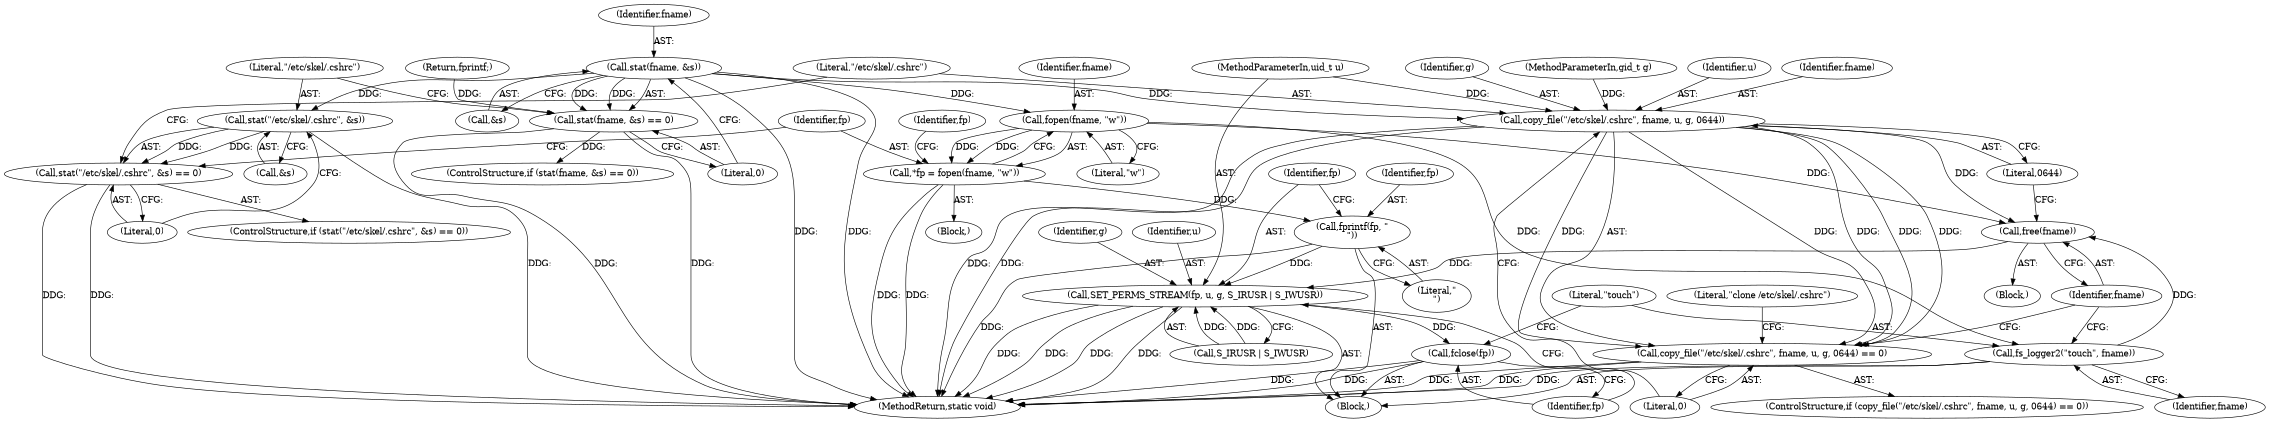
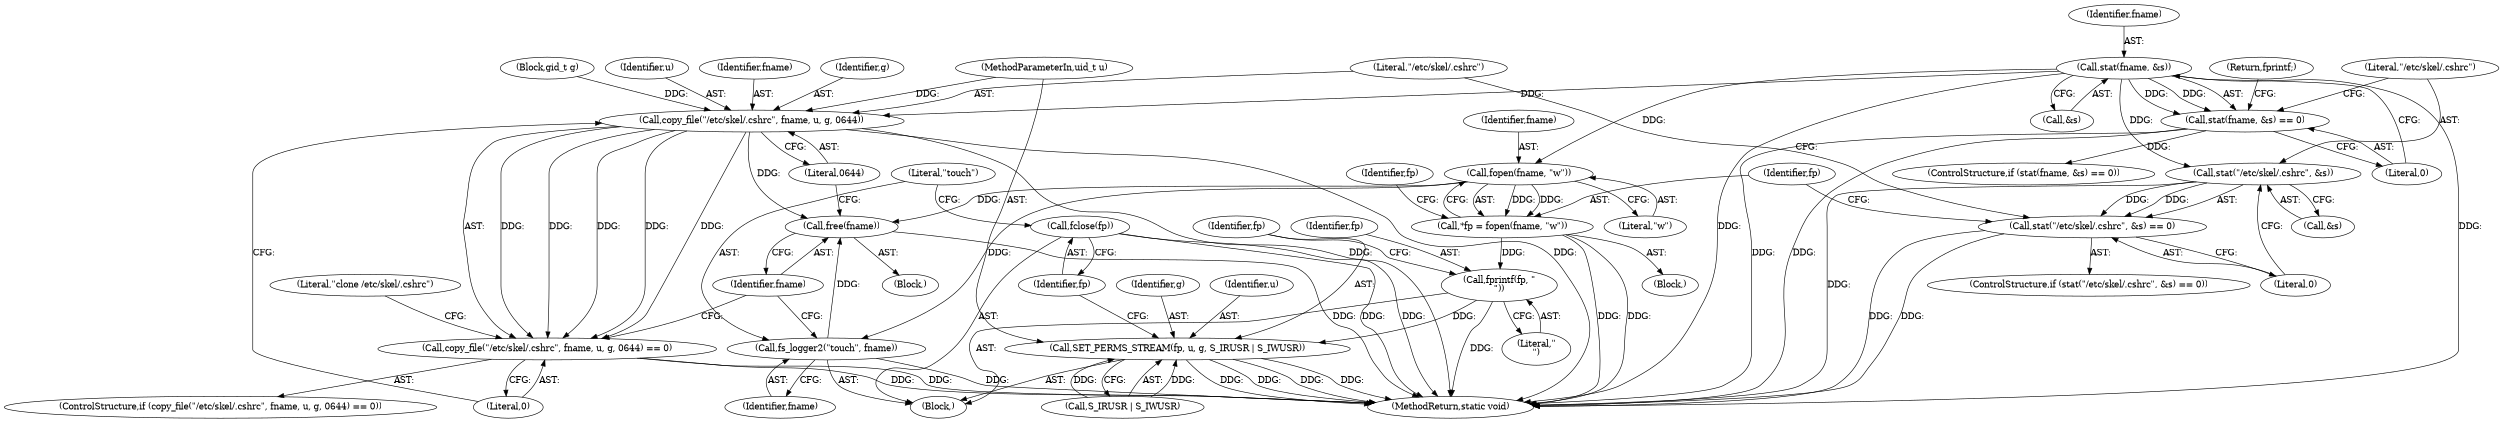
(1588, 68) -> (547, 68)
(471, 95) -> (2267, 95)
(1659, 251) -> (1183, 260)
(1390, 317) -> none
